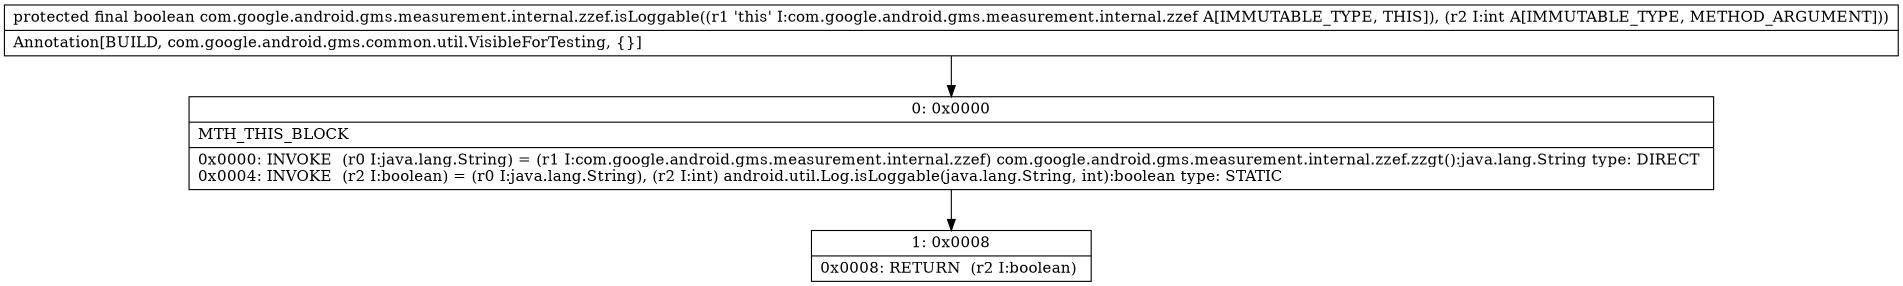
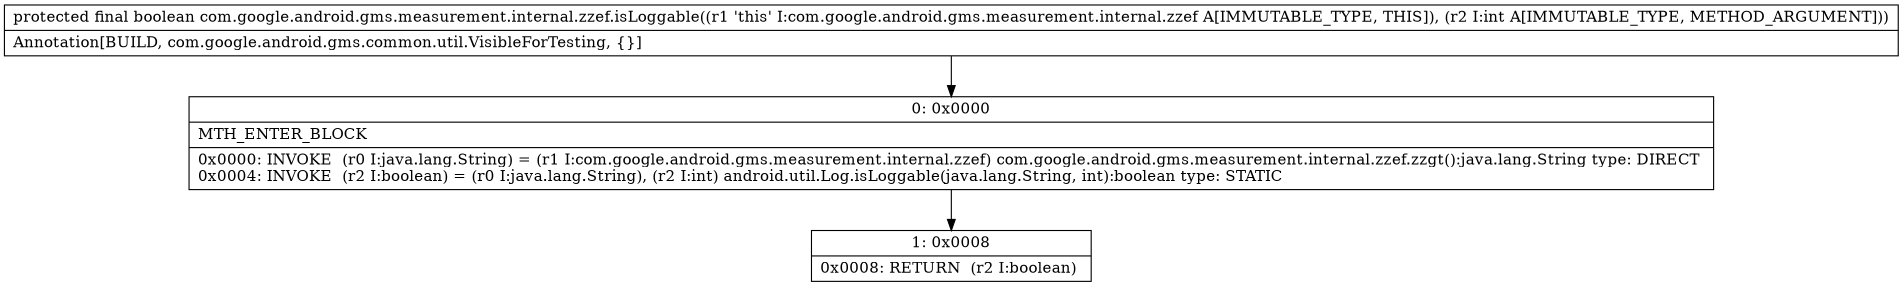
(274, 134) -> (283, 134)
